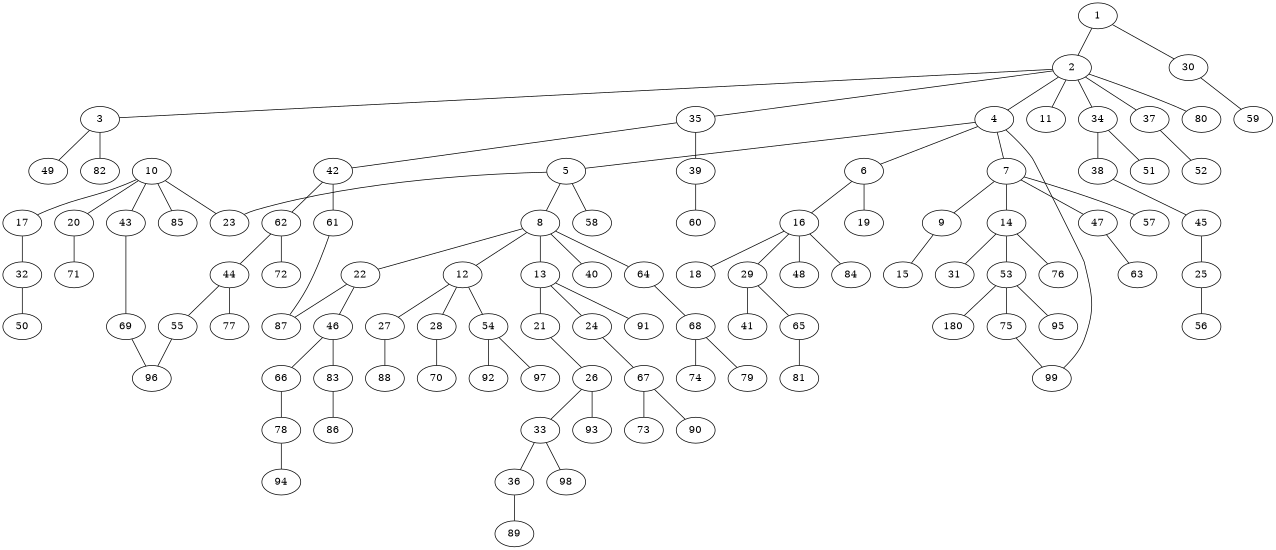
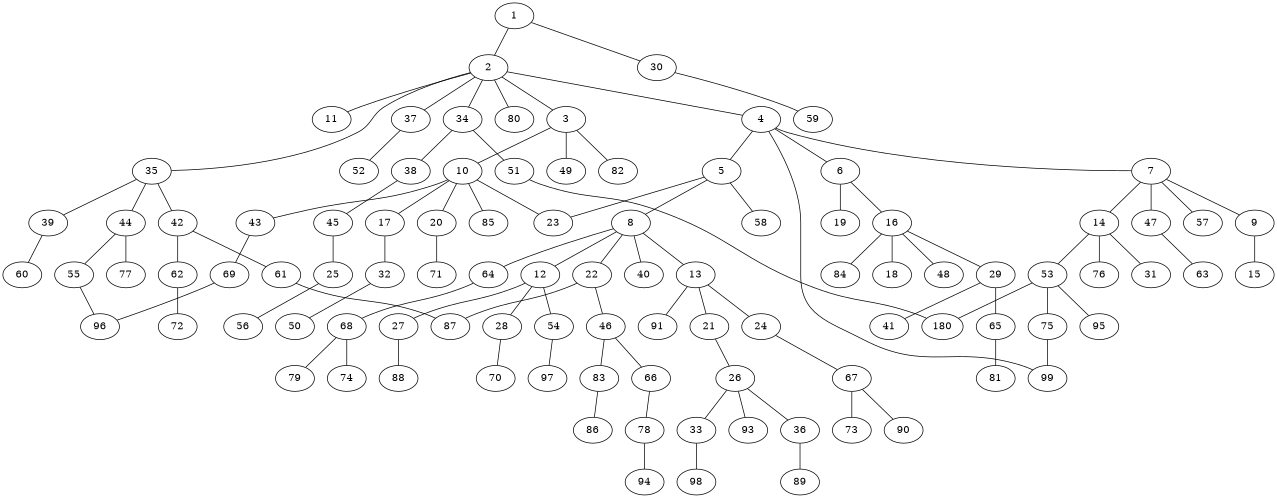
none -> (514, 145)
none -> (729, 245)
(255, 249) -> (139, 197)
(489, 378) -> none
(527, 456) -> (768, 404)
